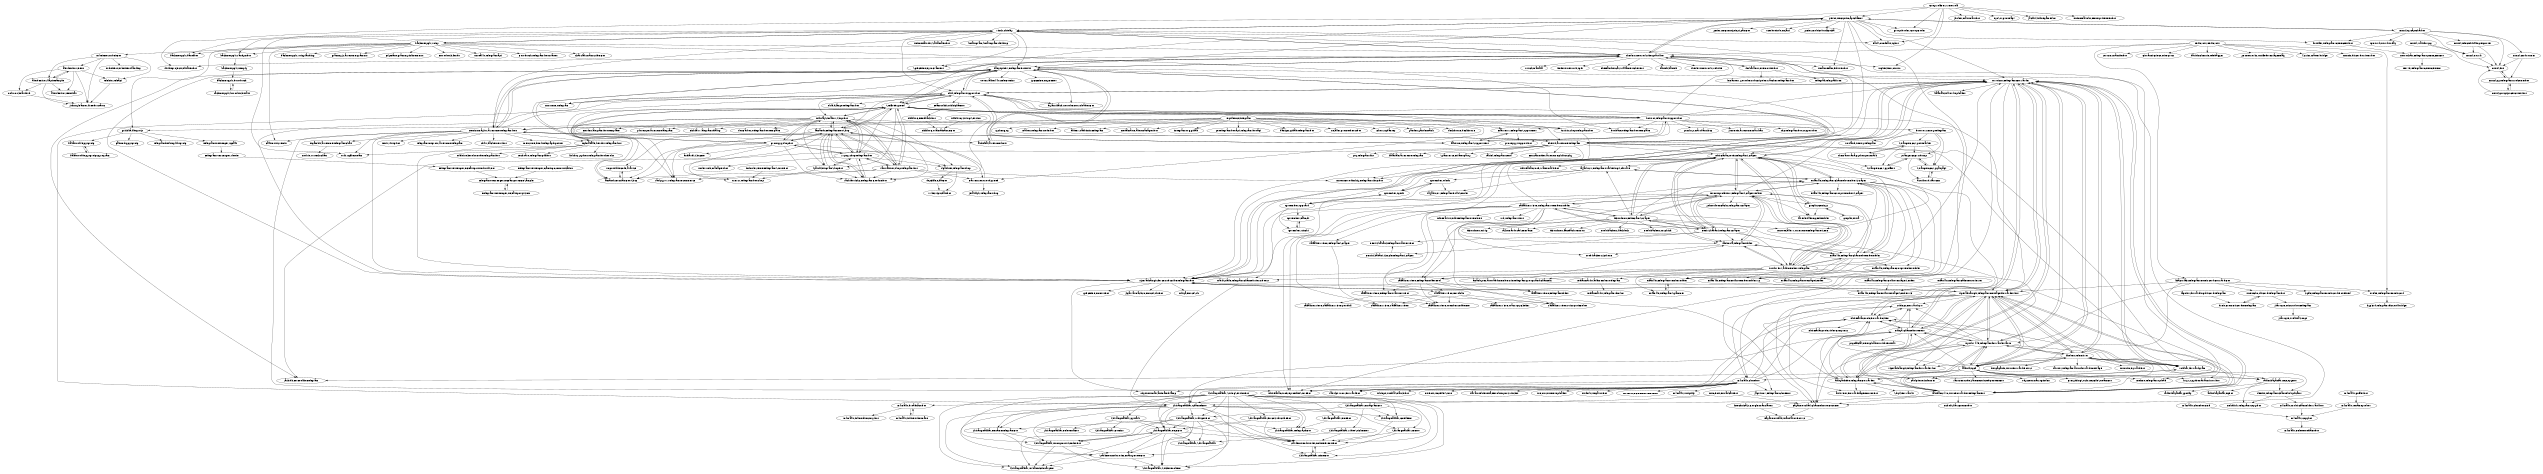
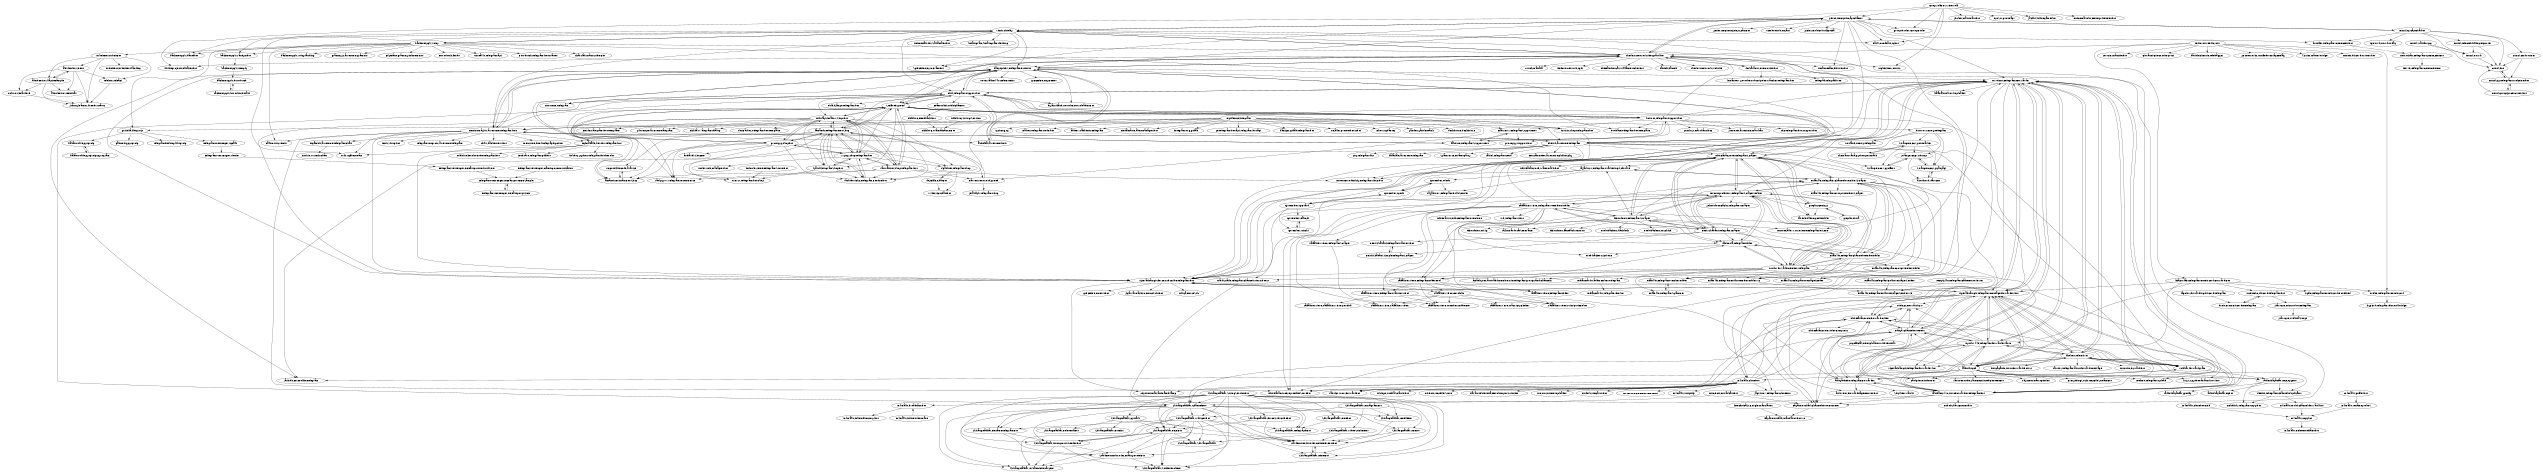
none -> (1390, 249)
(1960, 281) -> (1960, 281)
(1979, 357) -> none
(911, 411) -> none
